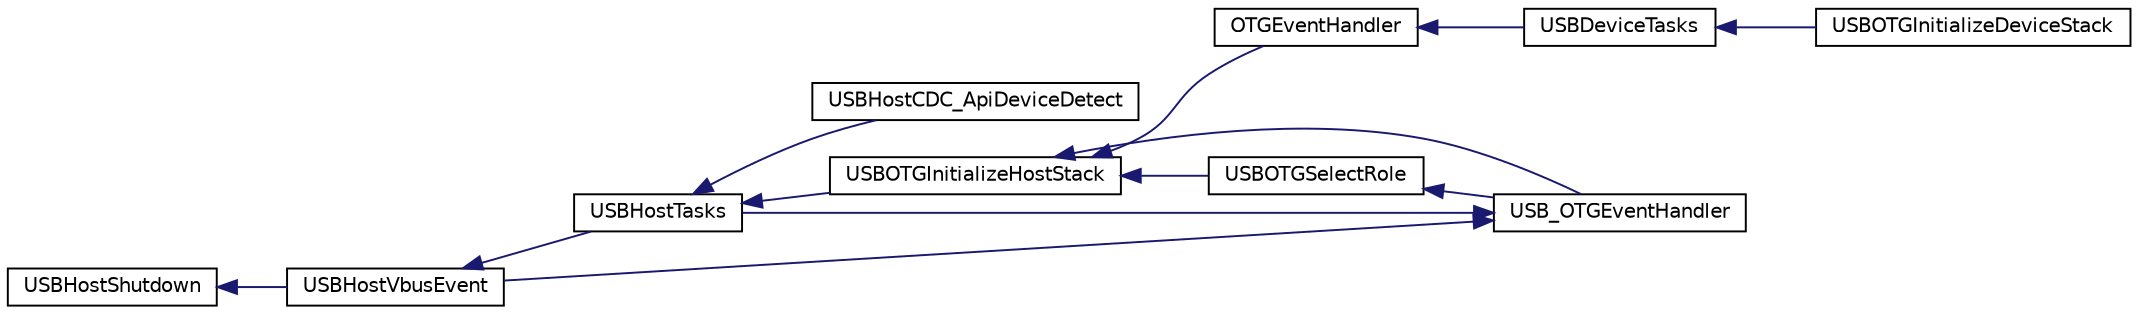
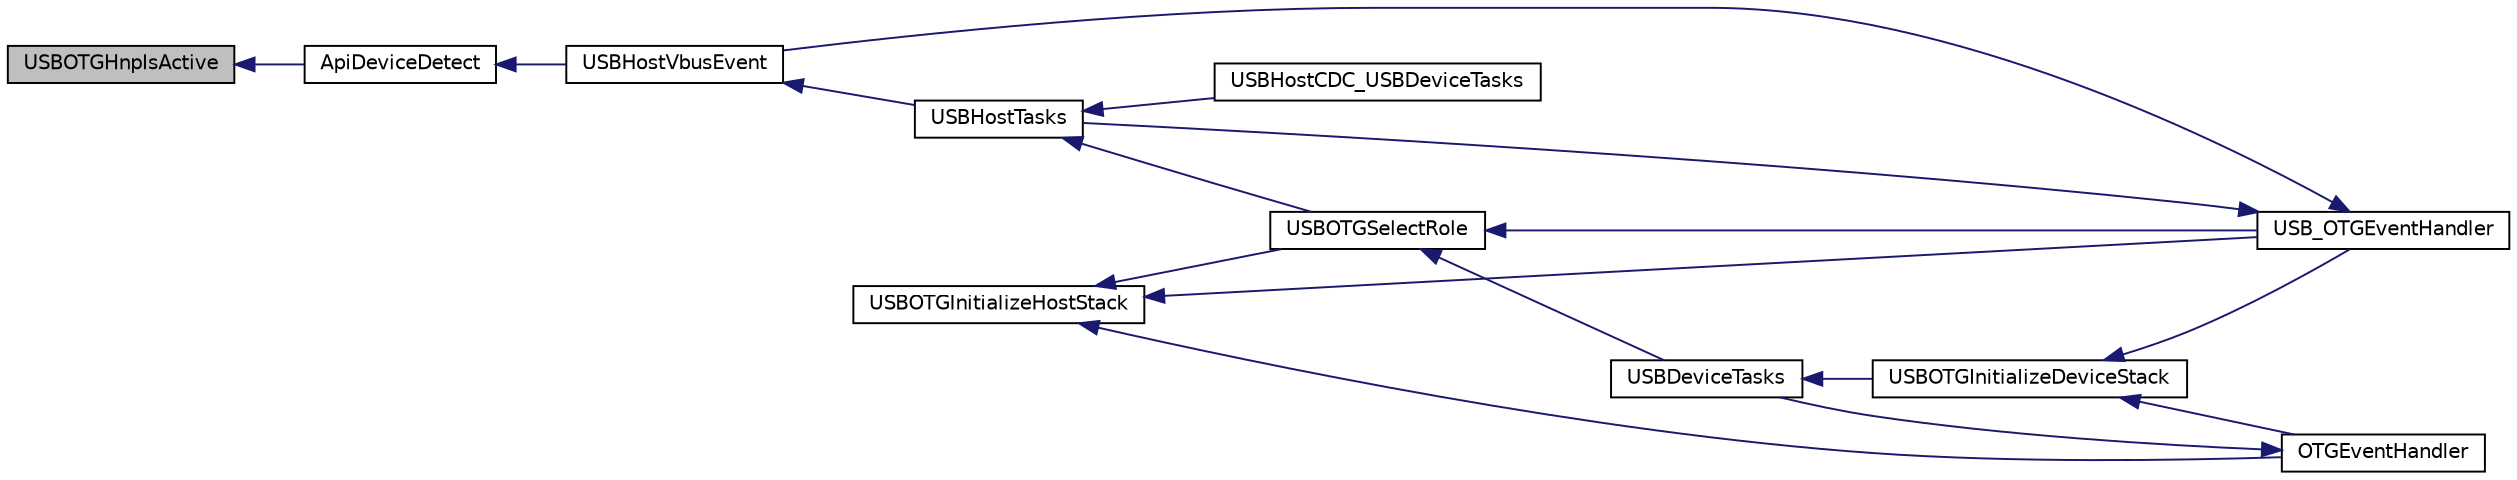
none -> (121, 64)
(975, 102) -> (1378, 82)
(796, 197) -> (1196, 178)
(112, 287) -> (400, 64)
none -> (2240, 308)
none -> (1551, 309)
none -> (2217, 418)
